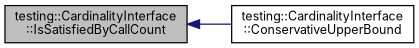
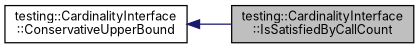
(216, 24) -> (216, 24)
